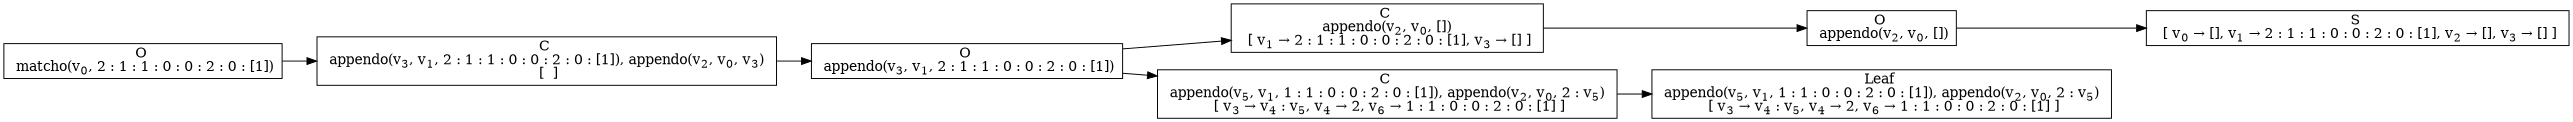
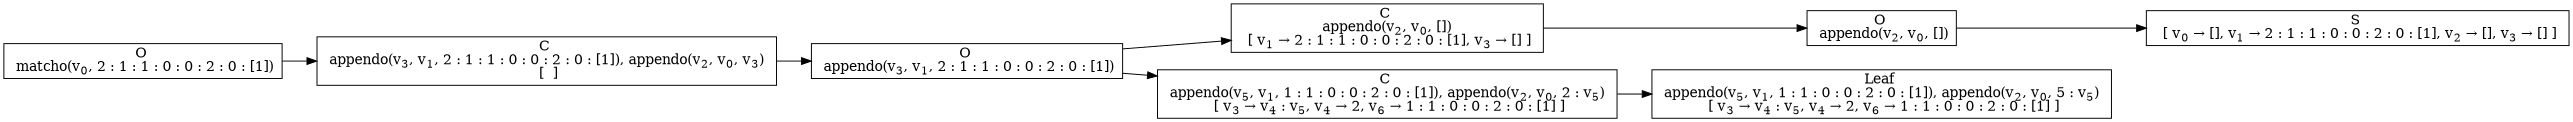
(2067, 93) -> (2067, 93)
